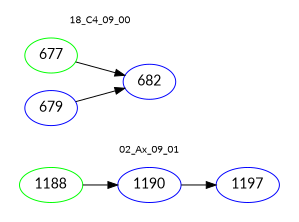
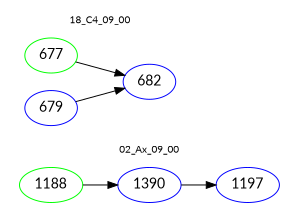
(149, 150) -> (149, 150)
(149, 185) -> (149, 185)
